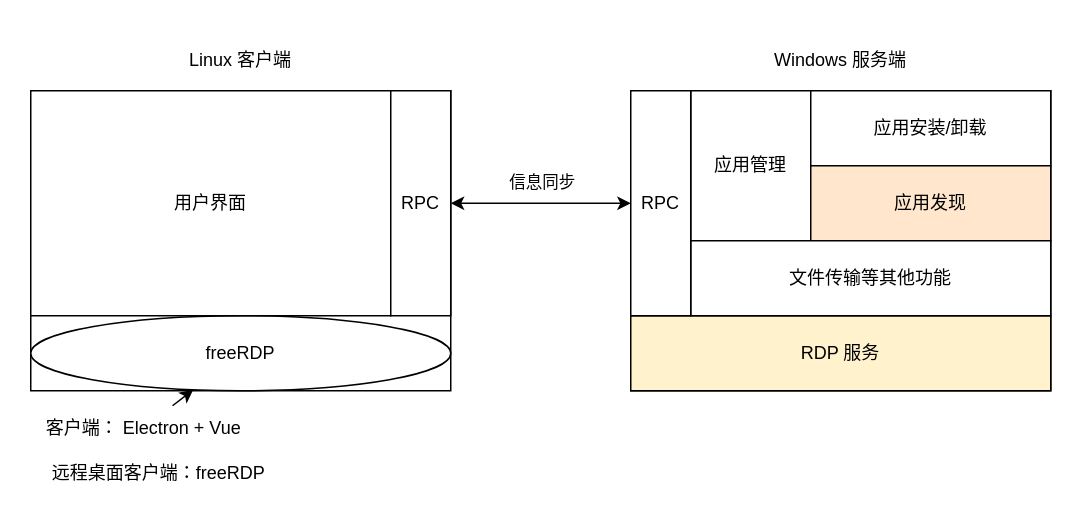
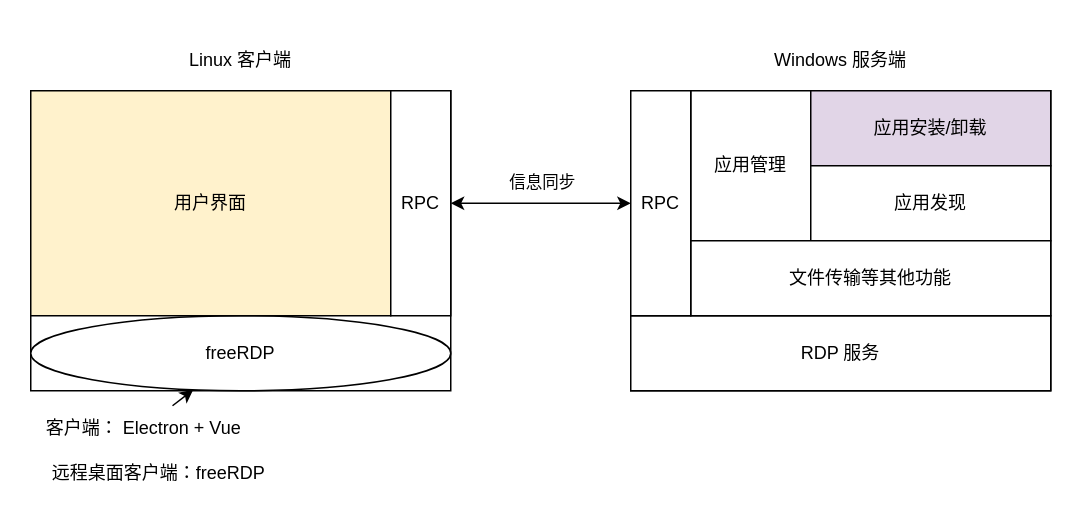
(931, 128) -> (931, 128)
(211, 203) -> (211, 203)
(931, 203) -> (931, 203)
(841, 353) -> (841, 353)
